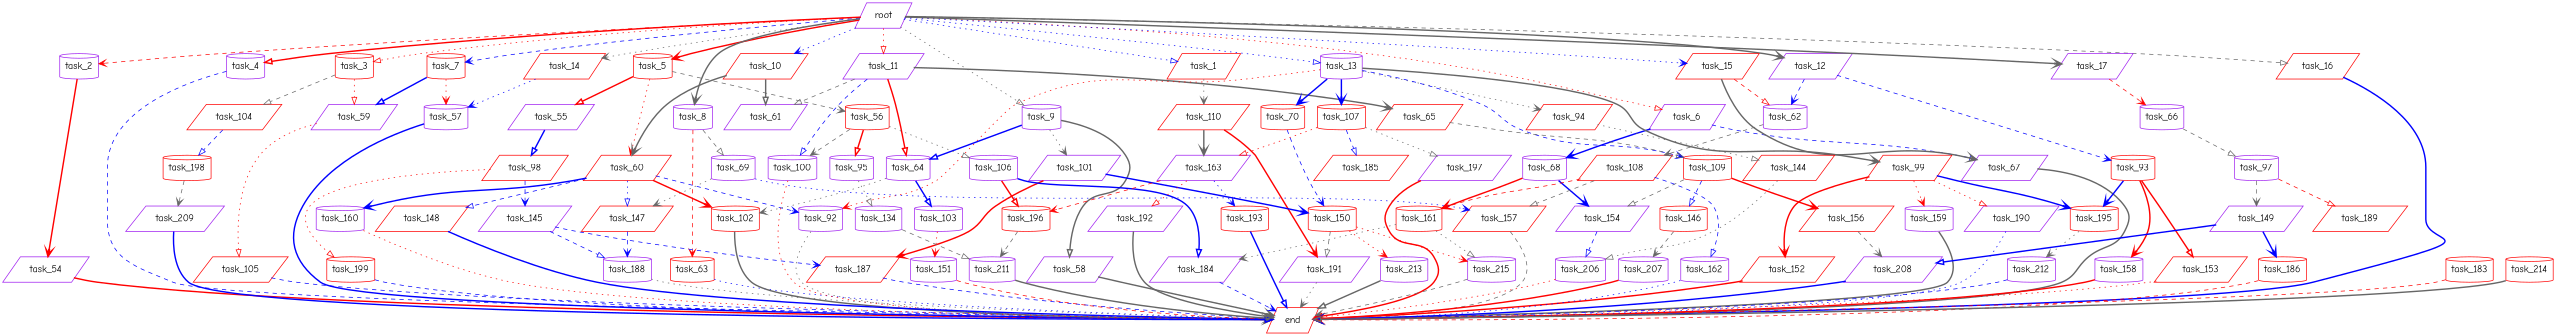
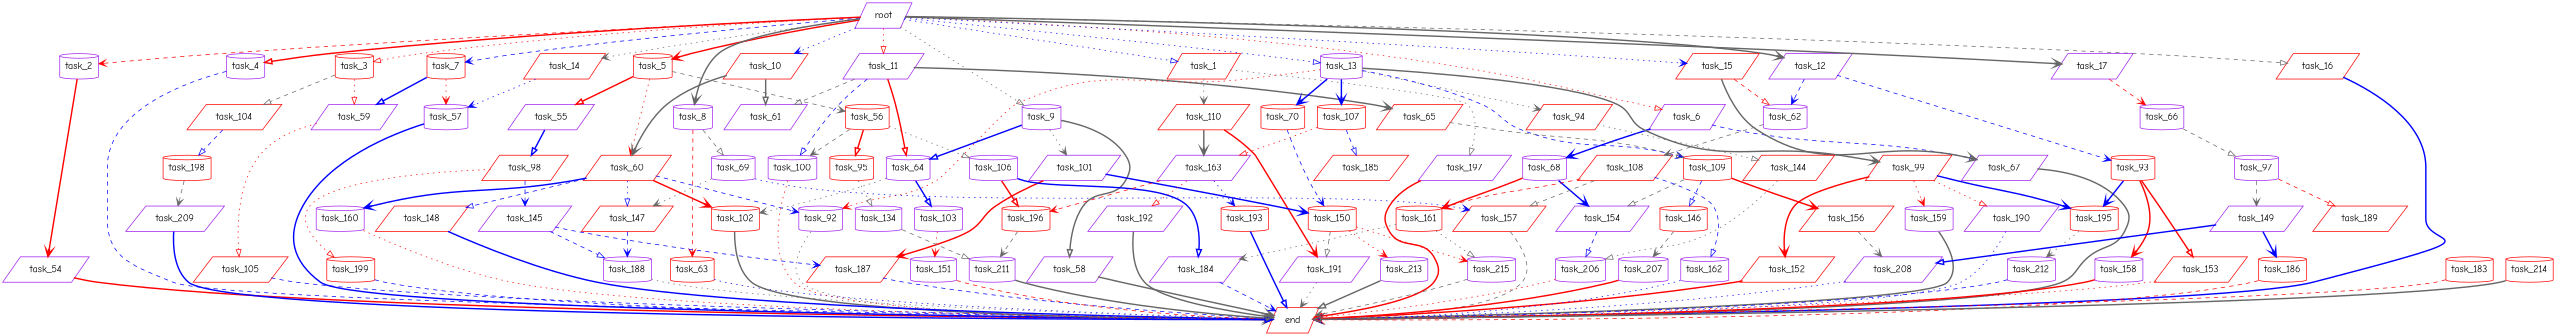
(1398, 140) -> (1372, 87)
(852, 168) -> (852, 168)
(1597, 307) -> (1597, 307)
